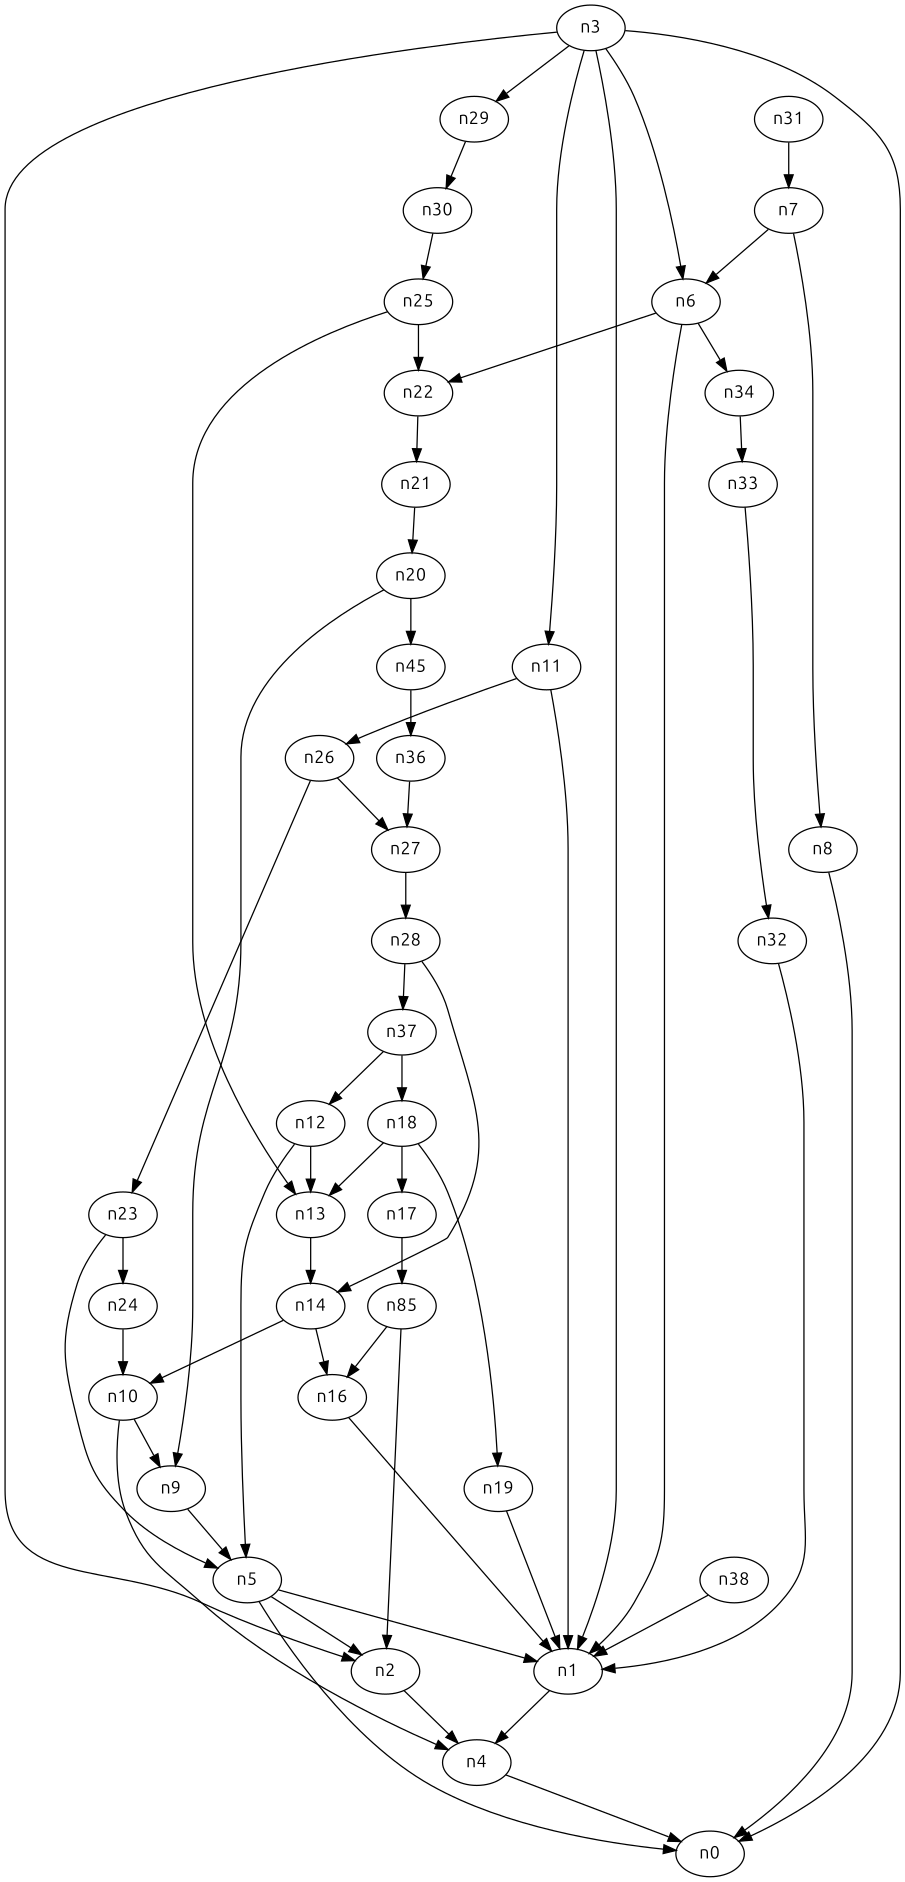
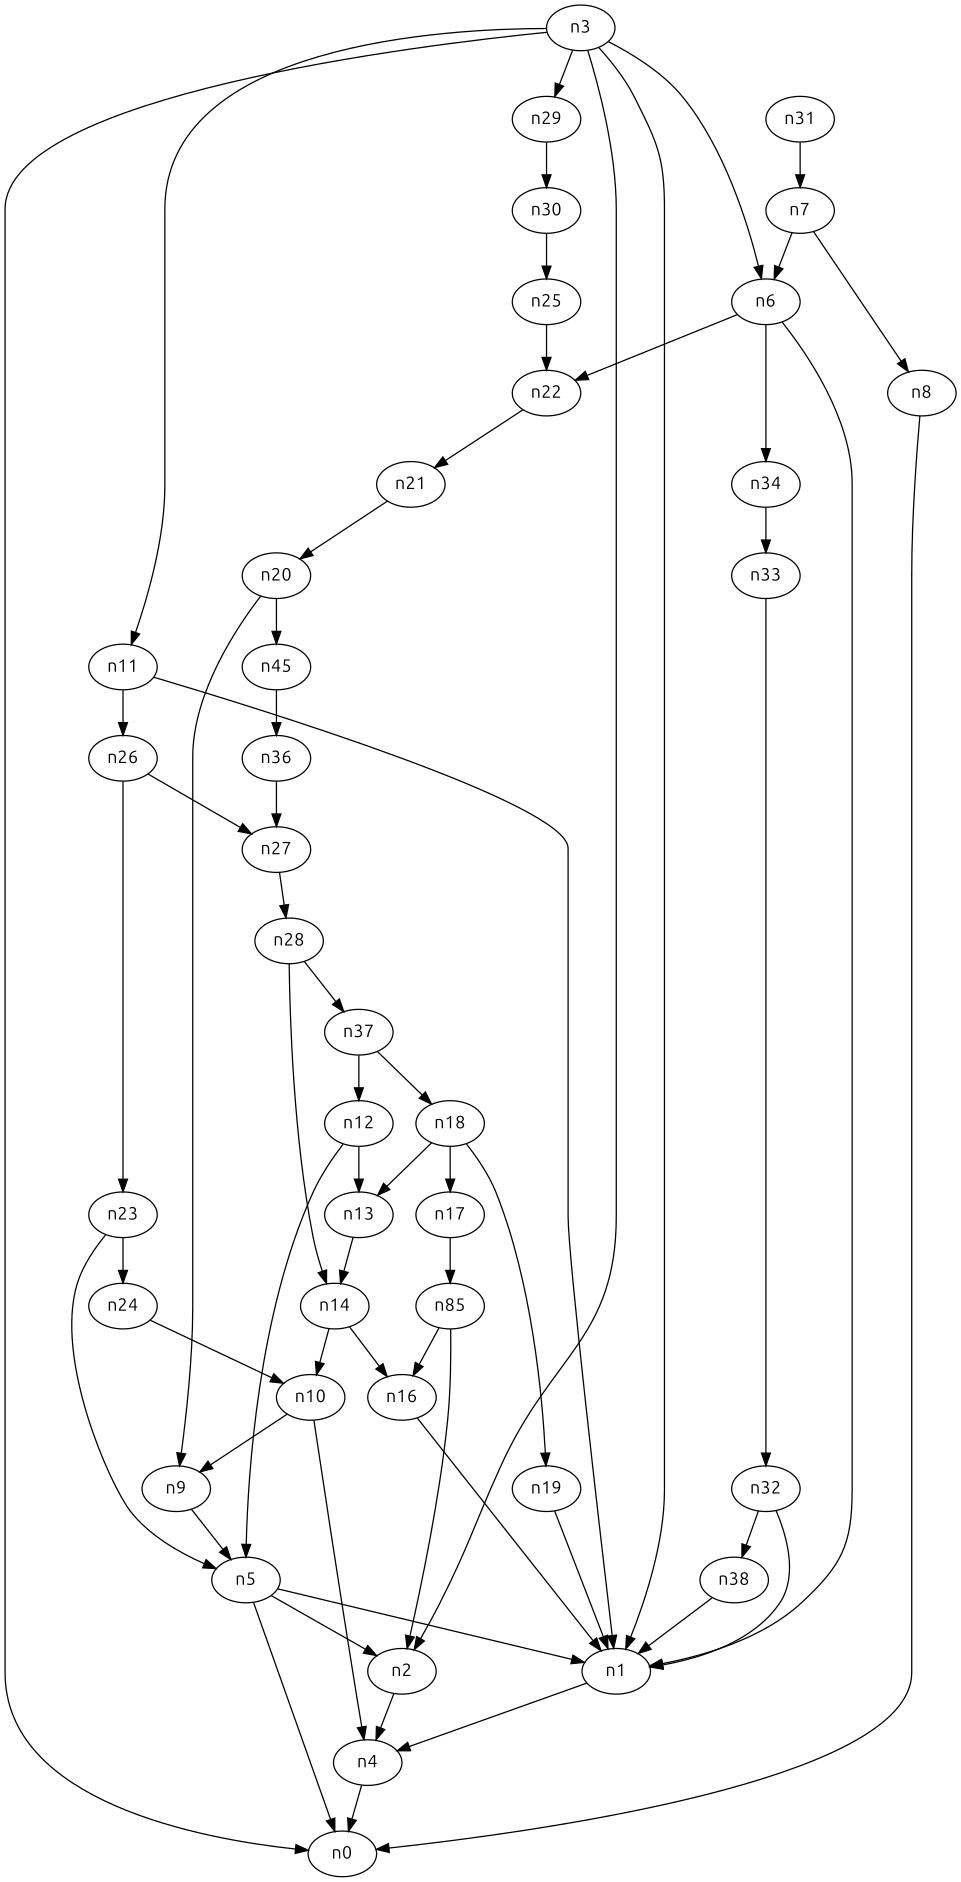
(193, 706) -> none
none -> (752, 1528)
